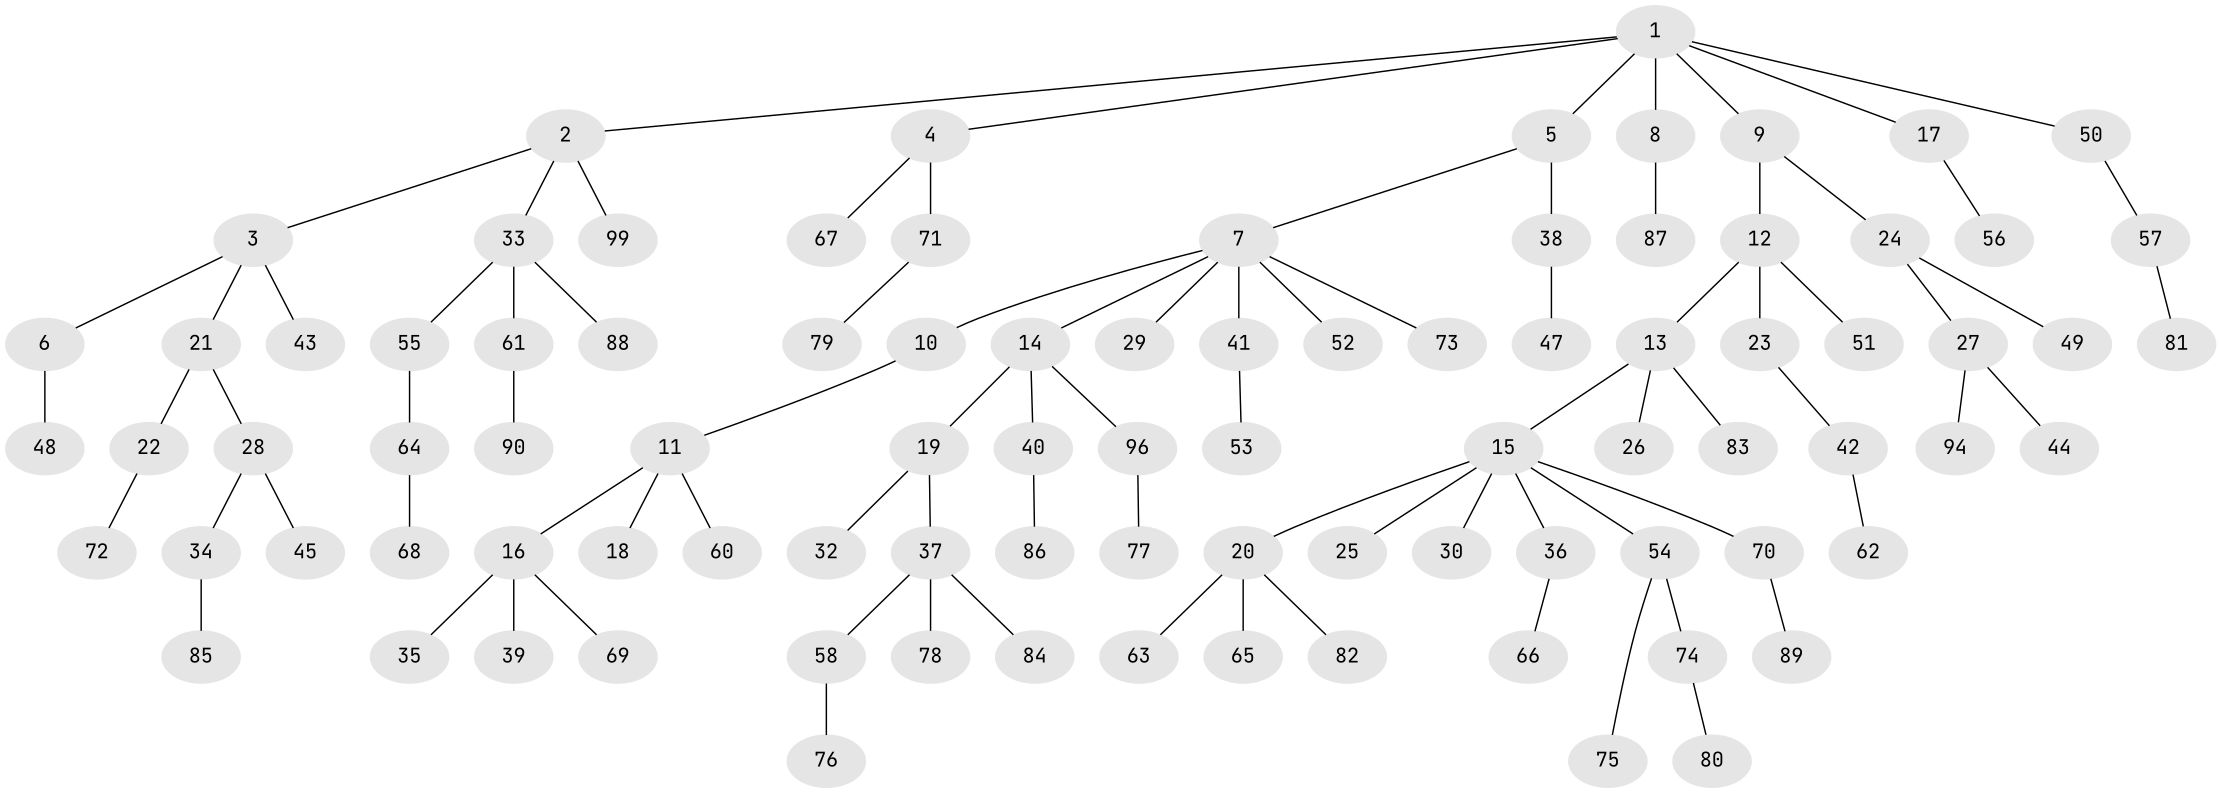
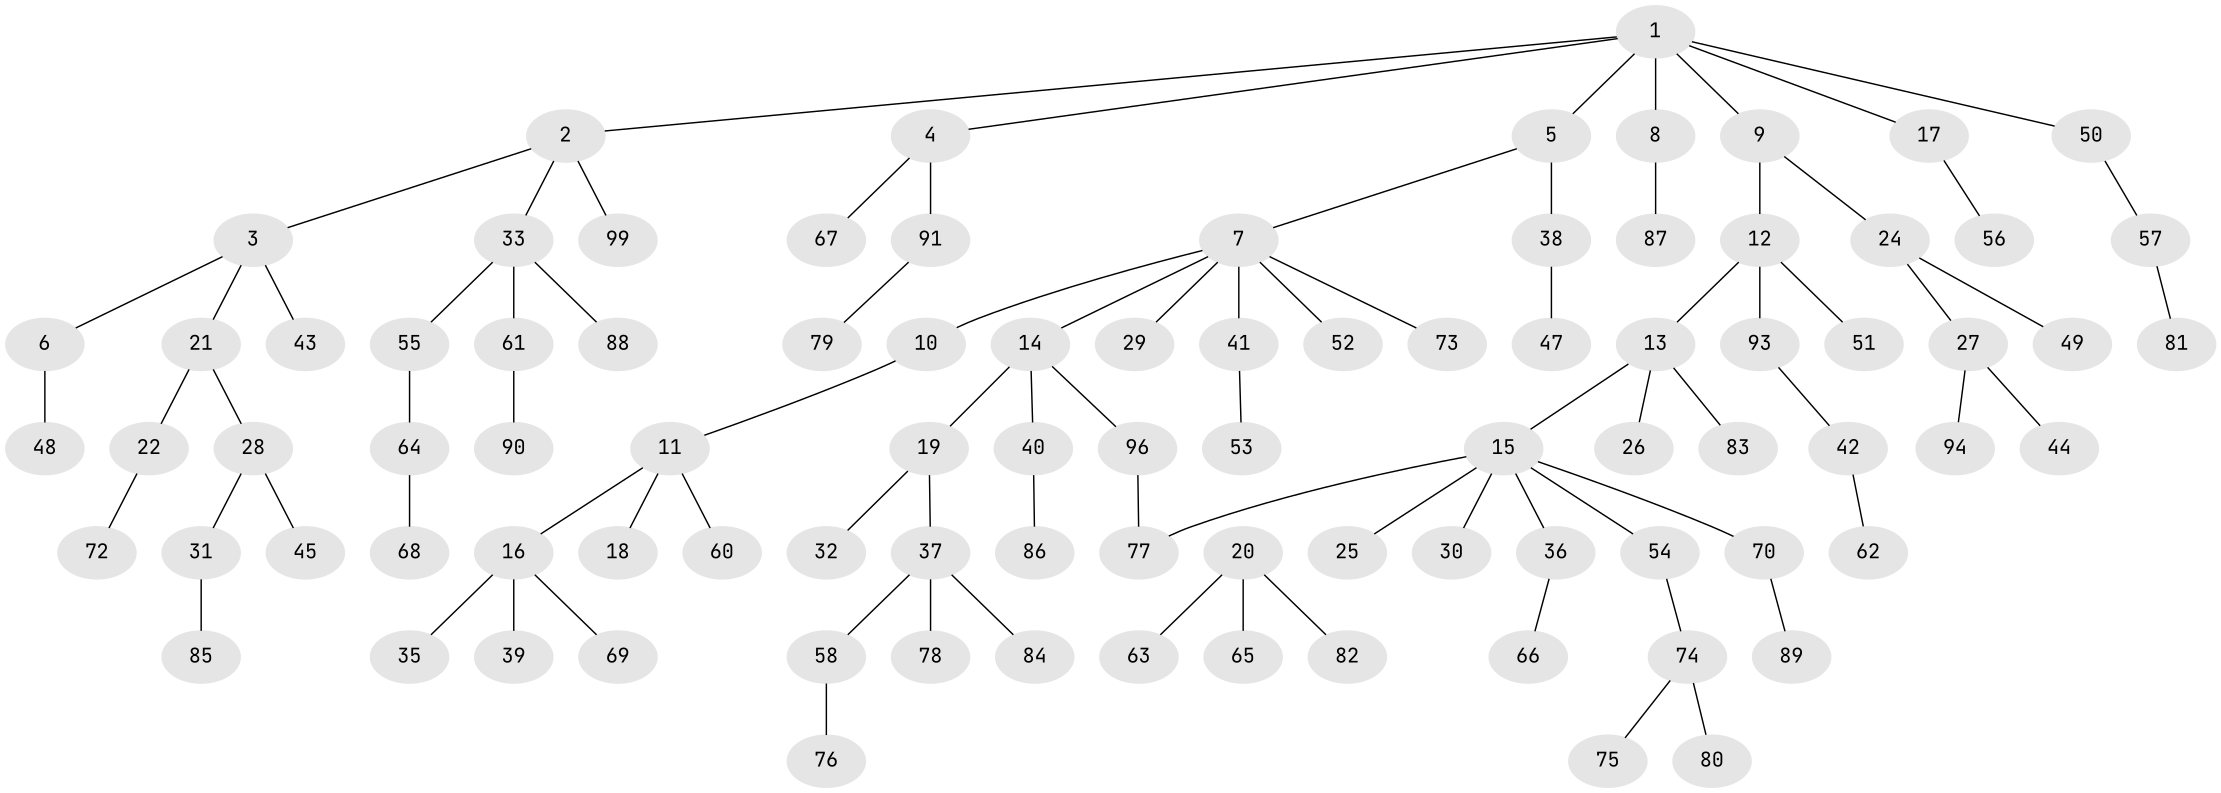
(931, 240) -> (931, 240)
(1760, 344) -> (1760, 344)
(1371, 497) -> (1316, 490)
(201, 553) -> (201, 553)
(1629, 656) -> (1648, 709)
